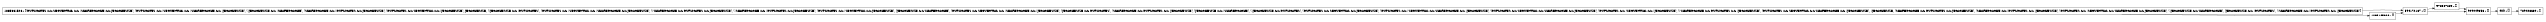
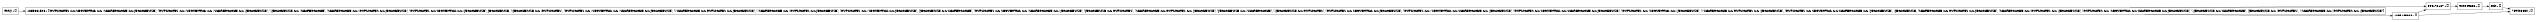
(2447, 6) -> none
none -> (10, 11)
none -> (2463, 13)
